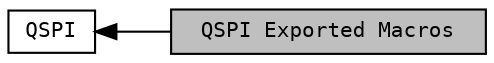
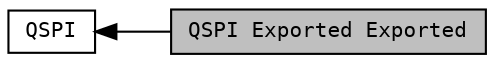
(328, 32) -> (328, 32)
